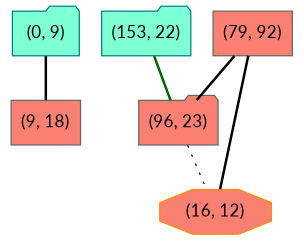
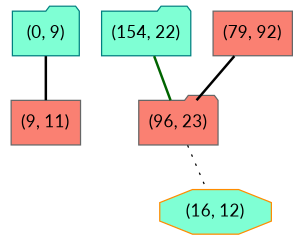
(146, 33) -> (146, 33)
(46, 123) -> (46, 123)
(234, 123) -> none
(216, 212) -> (216, 212)
